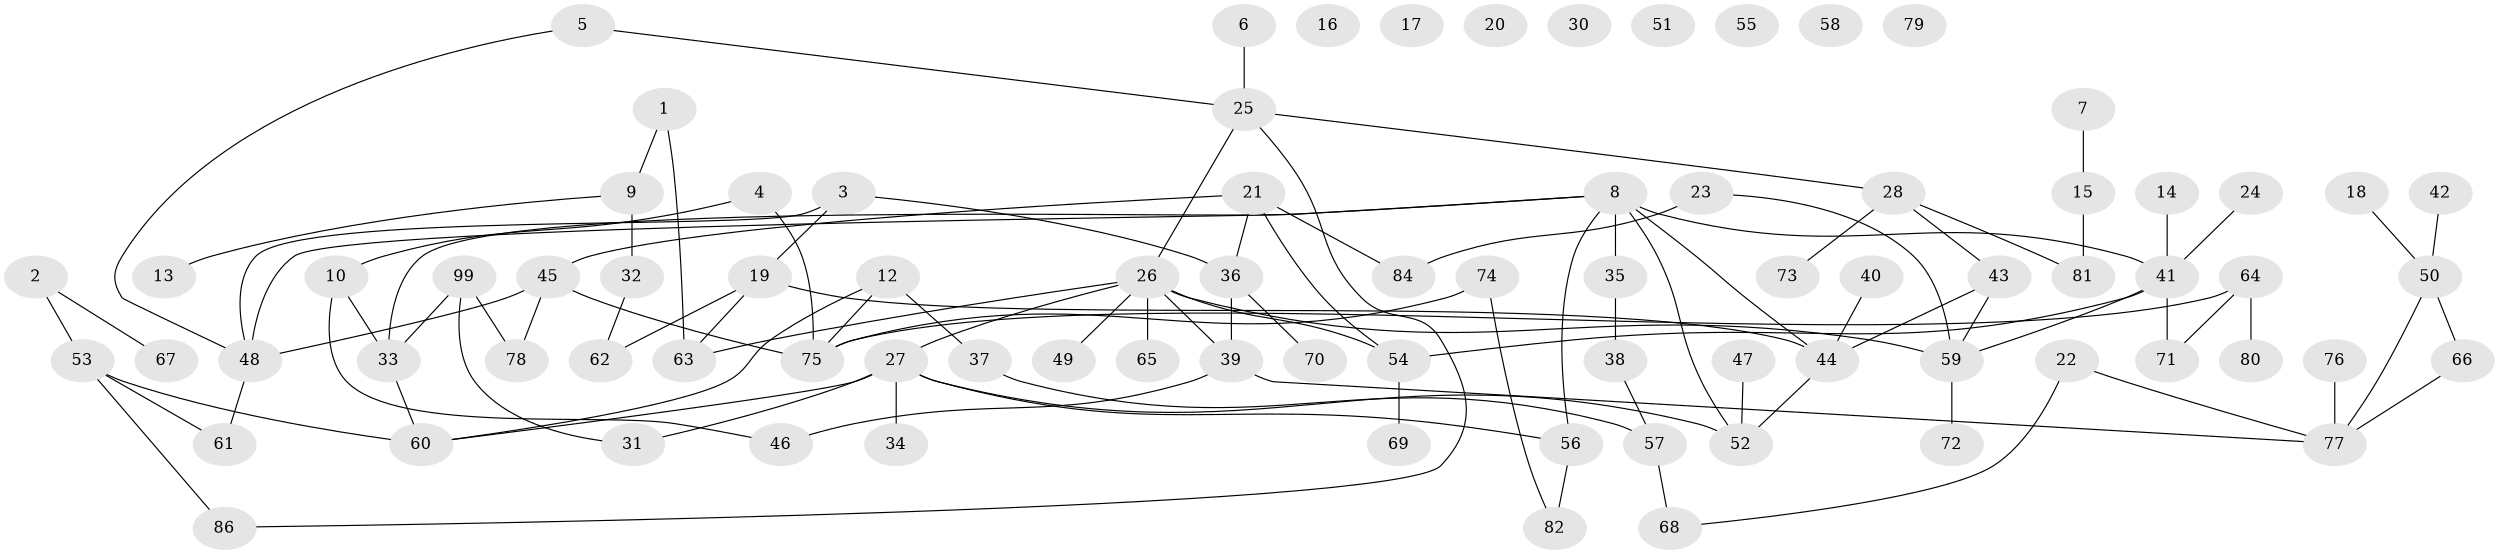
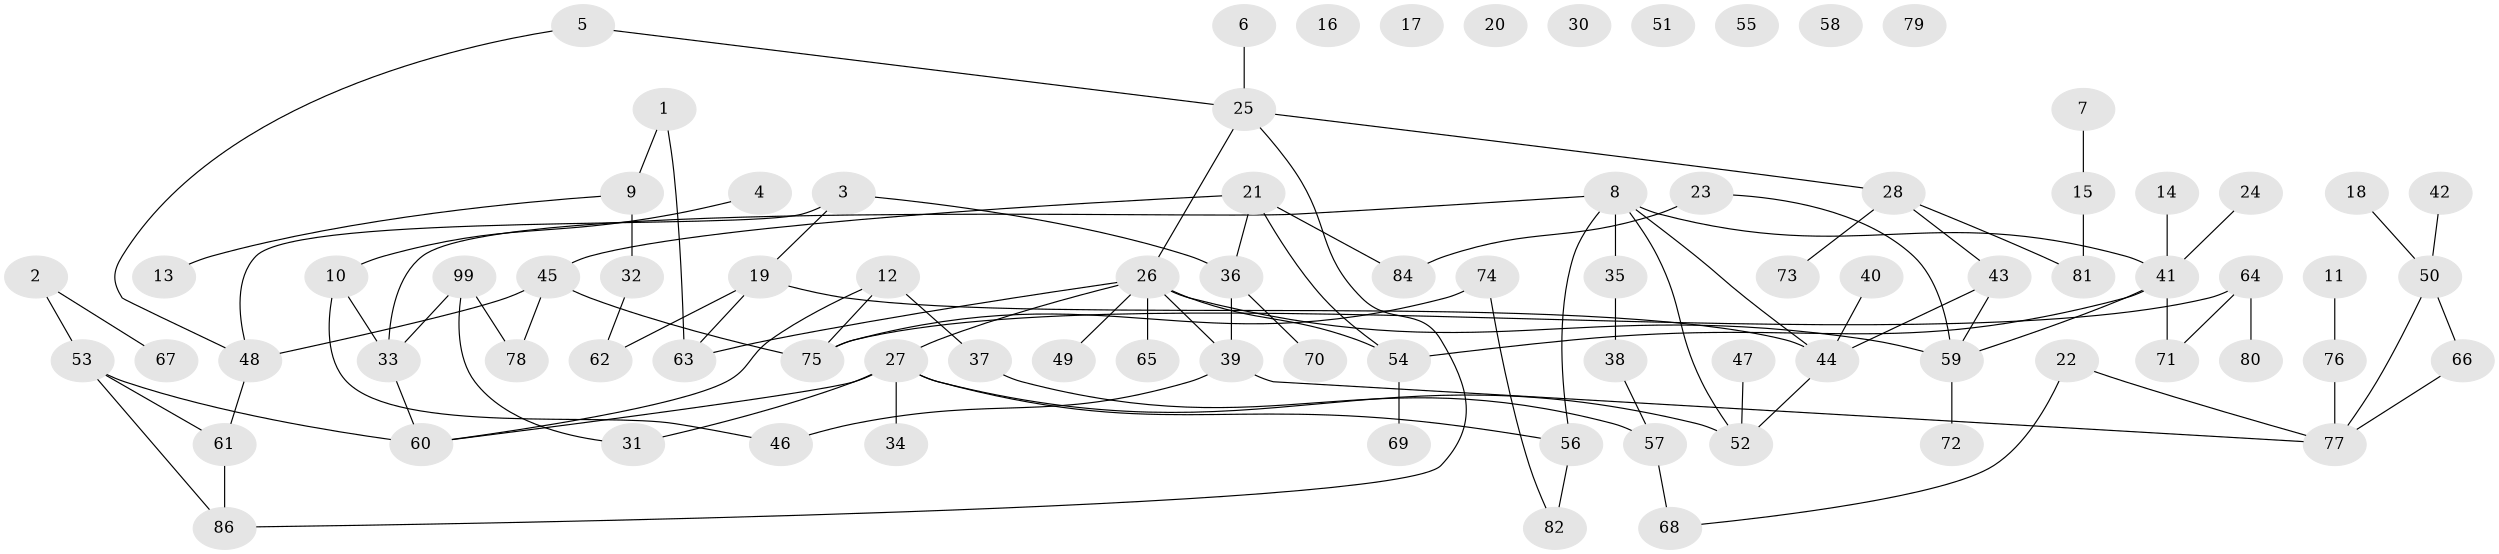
(891, 222) -> none
(807, 272) -> none
none -> (2335, 277)
none -> (225, 487)
